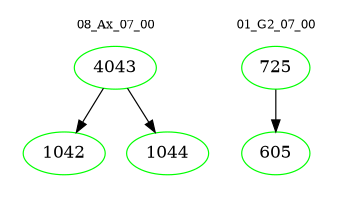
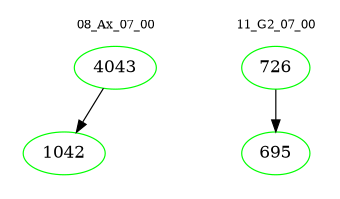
(276, 26) -> (276, 26)
(276, 68) -> (276, 68)
(168, 153) -> none
(276, 153) -> (276, 153)
